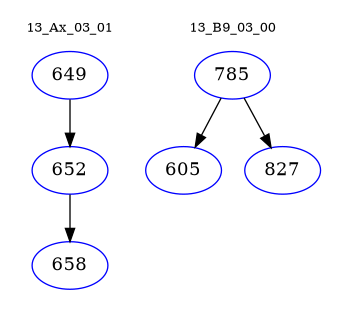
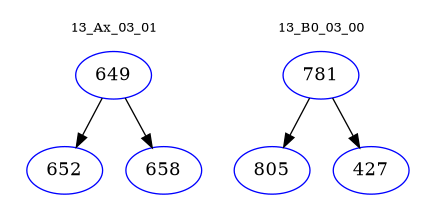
(233, 28) -> (322, 28)
(232, 75) -> (321, 75)
(184, 170) -> (272, 170)
(283, 170) -> (371, 170)
(70, 211) -> (135, 117)
